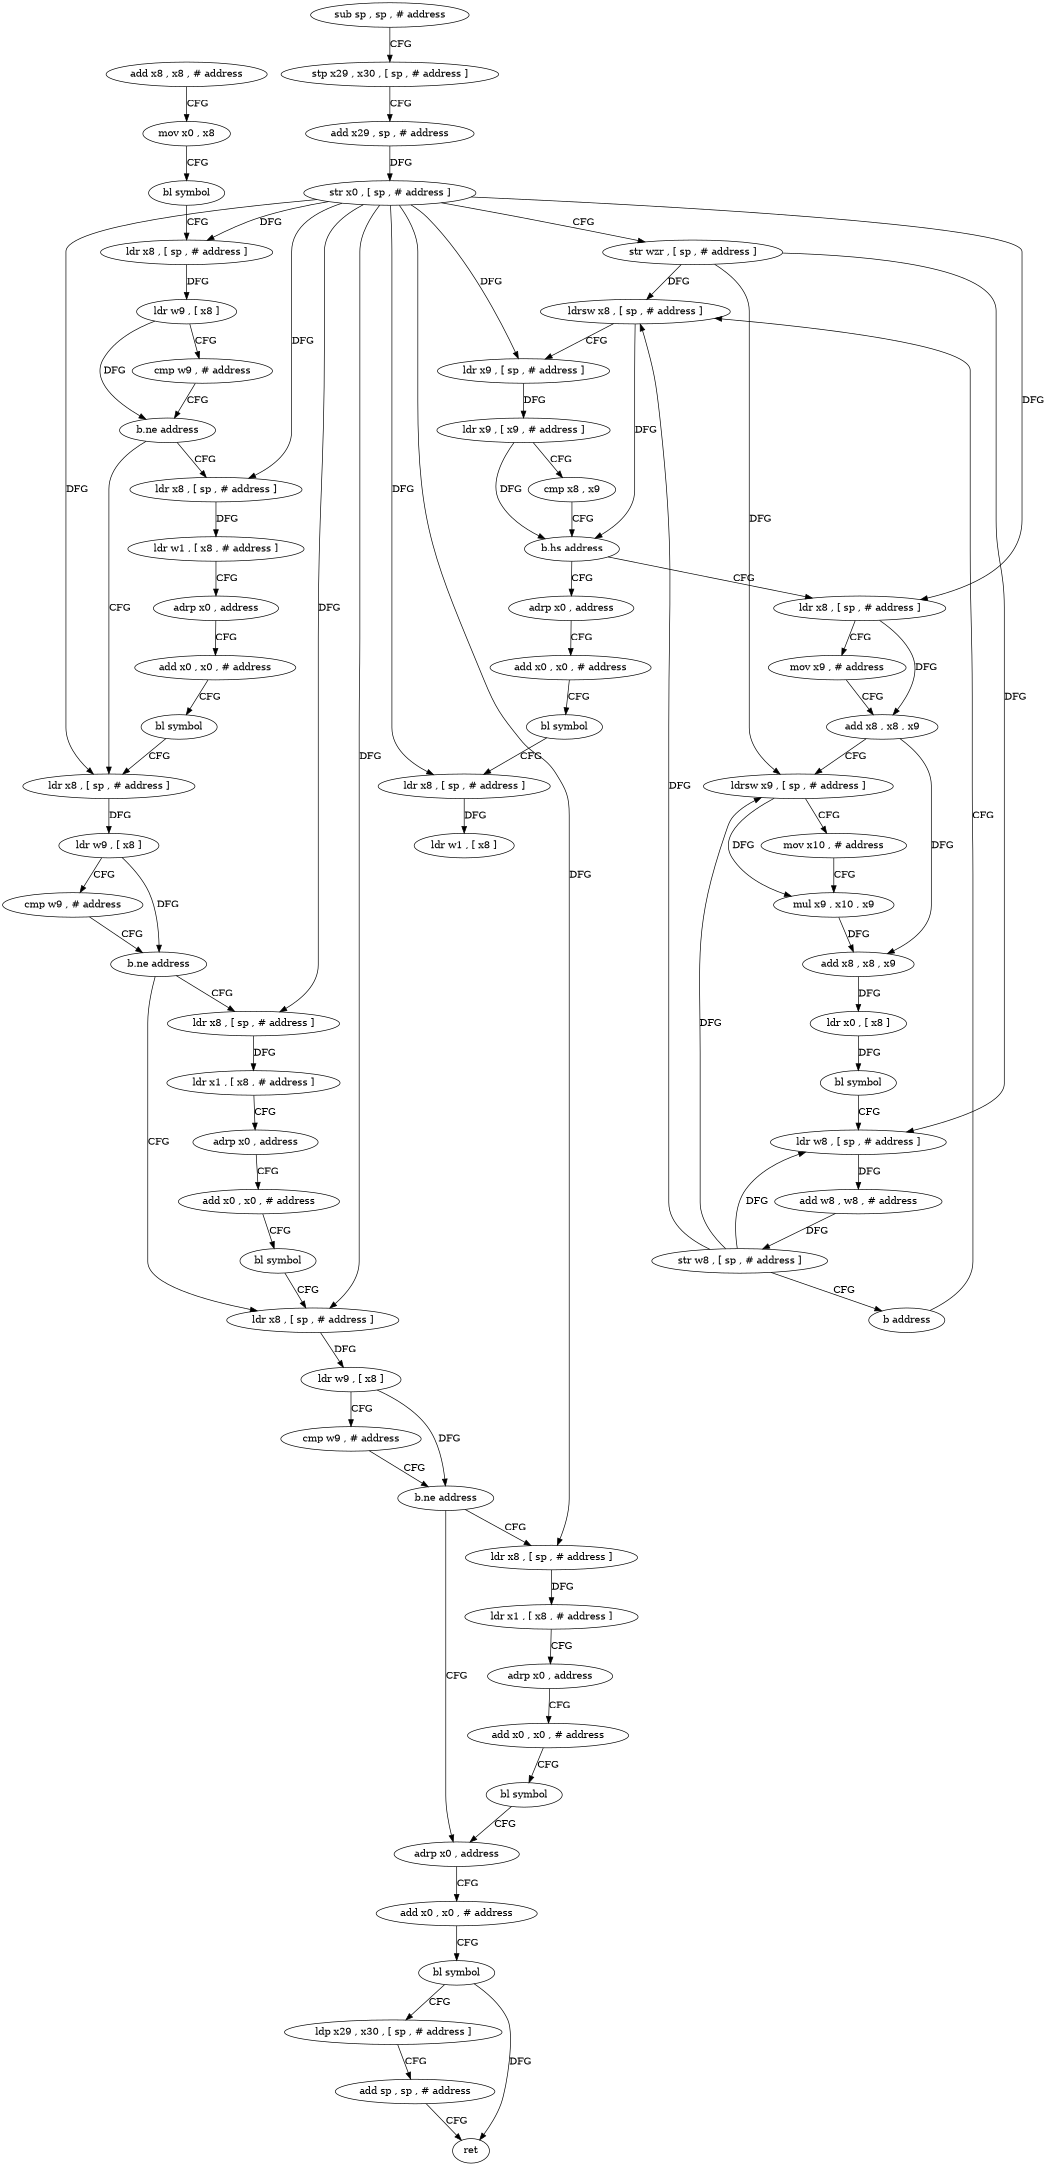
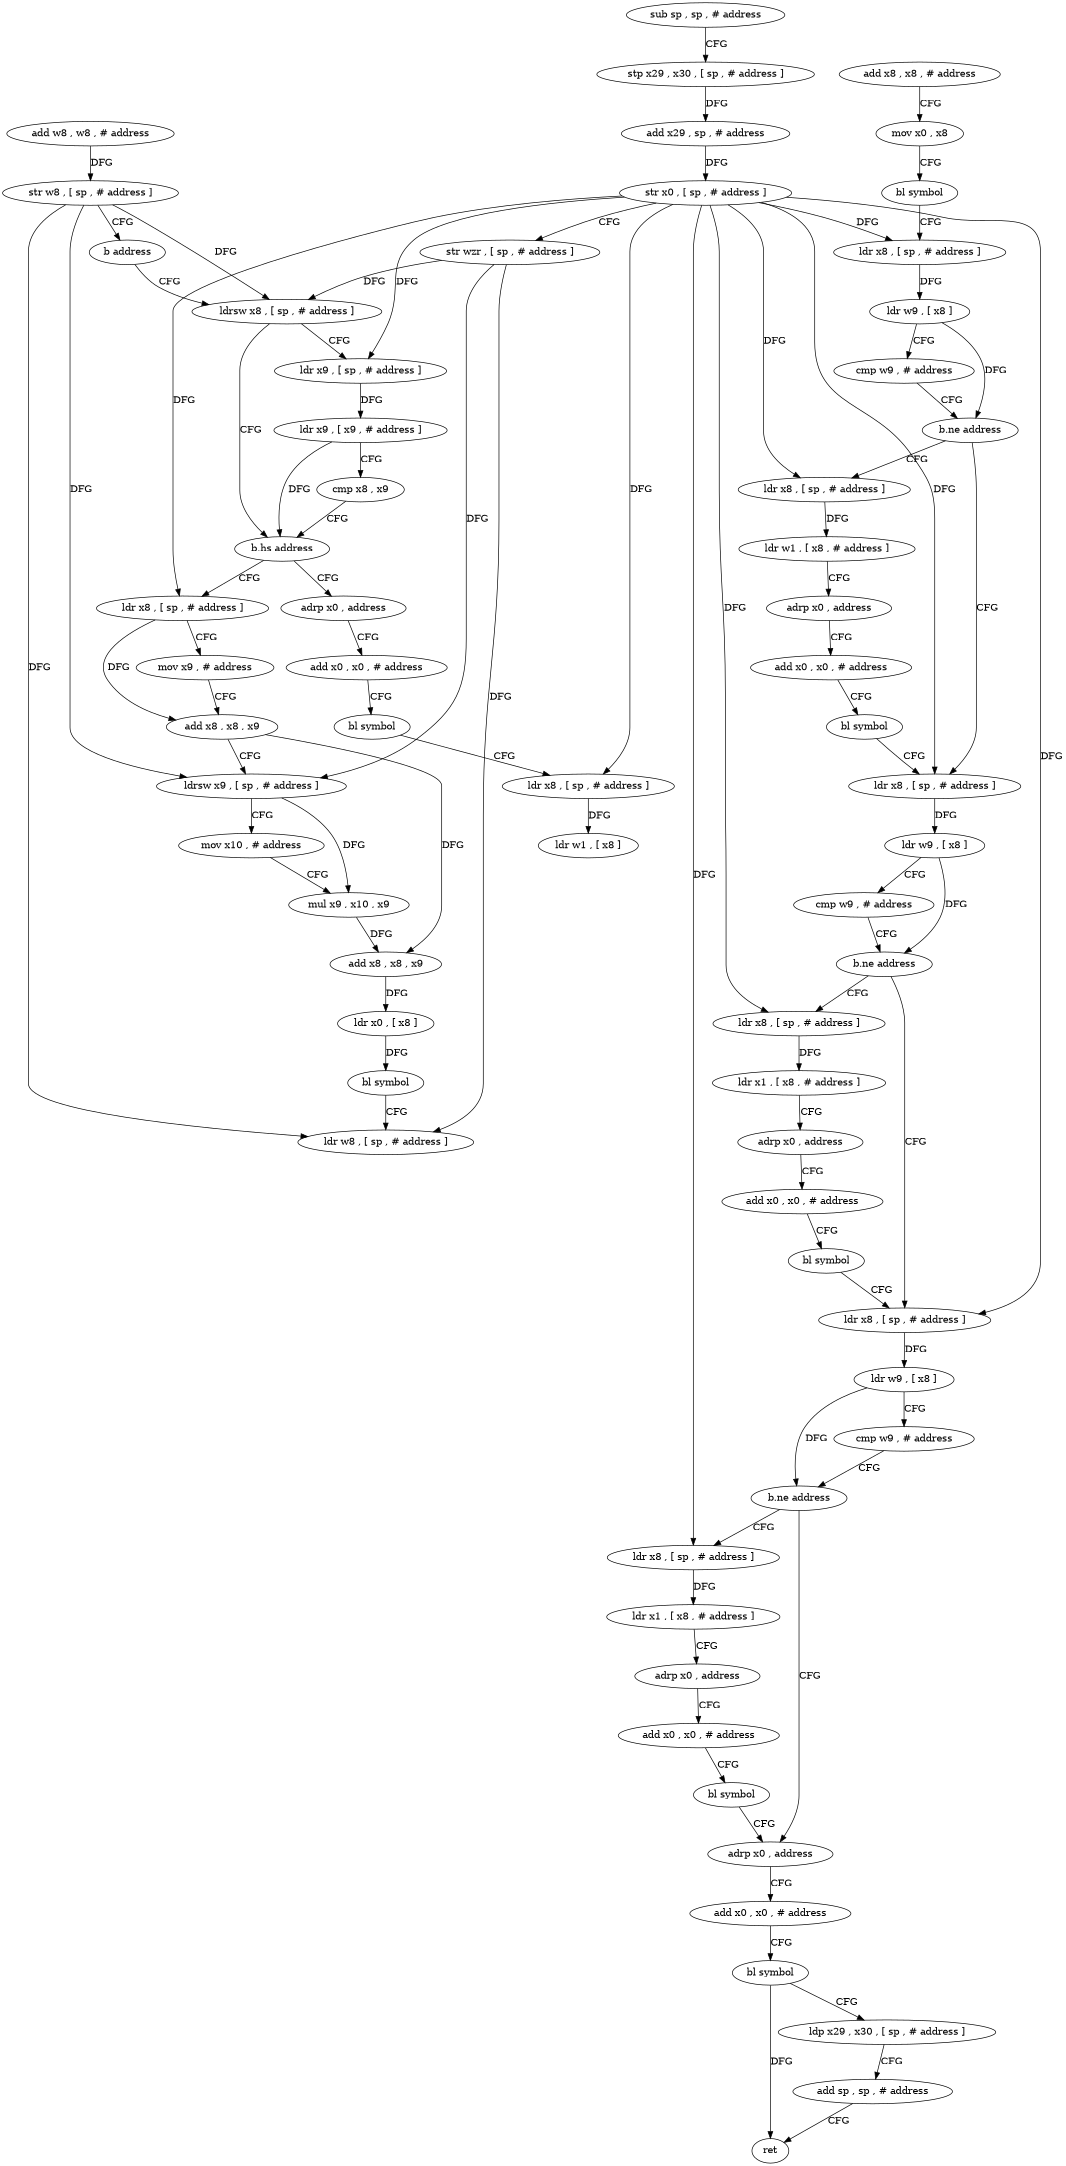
(401, 104) -> (717, 104)
(646, 430) -> (251, 430)
(858, 1169) -> none
